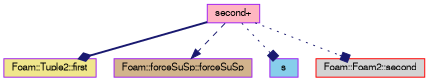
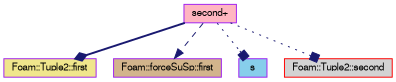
(183, 68) -> (167, 68)
(370, 68) -> (338, 68)
